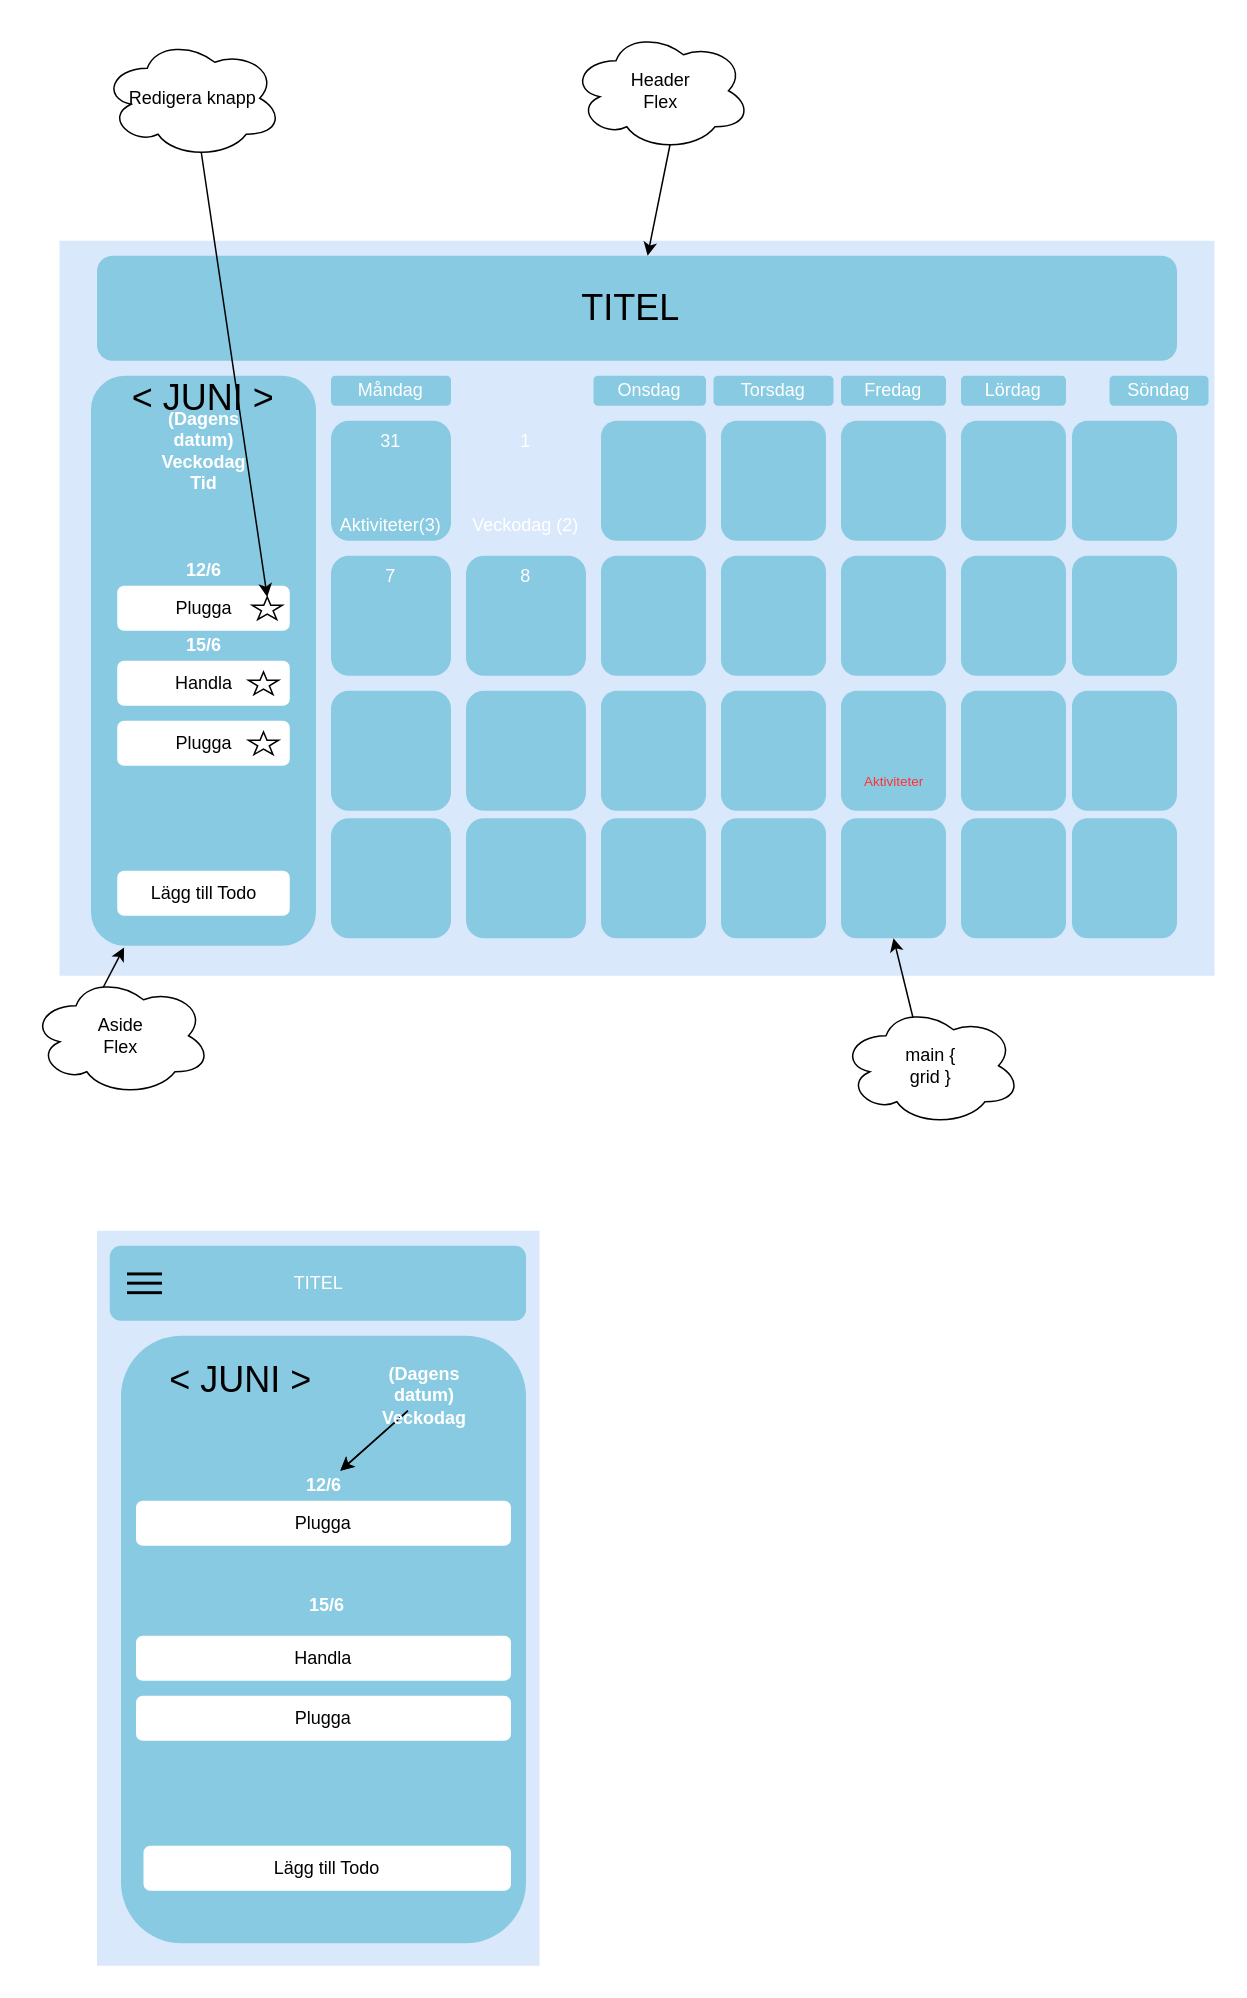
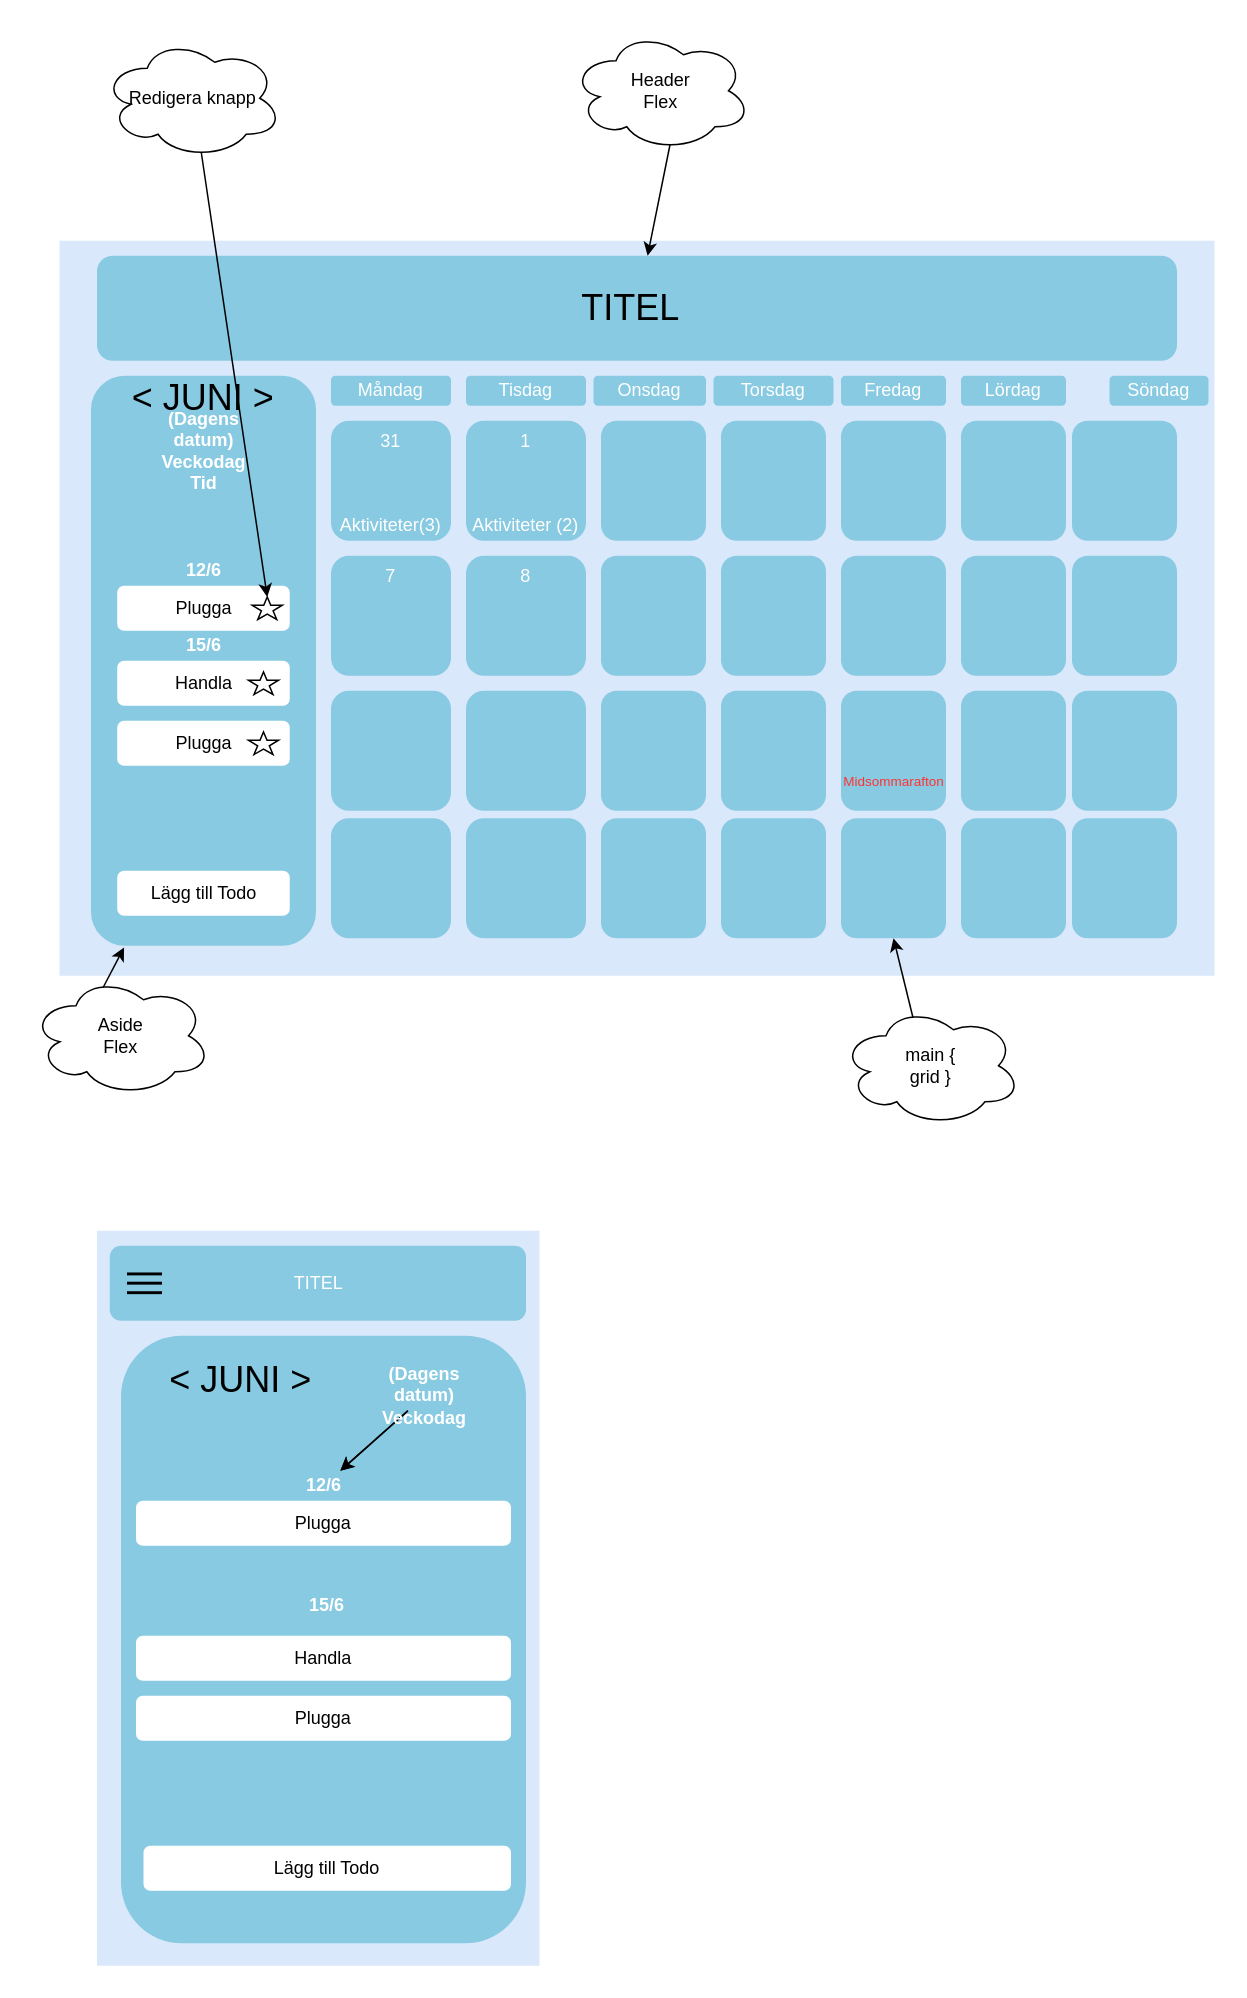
none -> (526, 391)
(526, 481) -> (526, 481)
(526, 526) -> (526, 526)
(894, 781) -> (894, 781)
